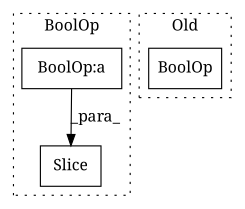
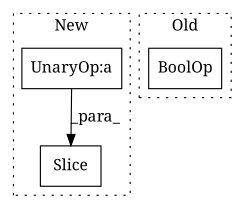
(72, 26) -> (72, 26)
(72, 68) -> (72, 68)
